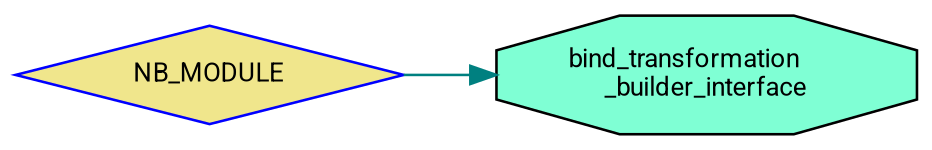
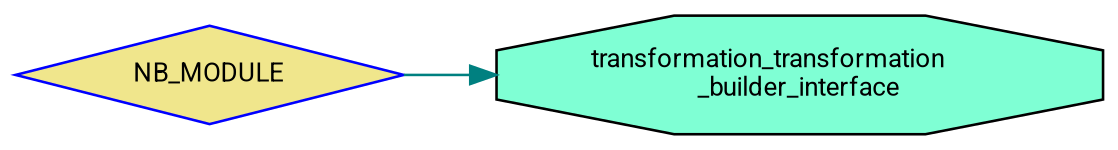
(707, 75) -> (800, 75)
